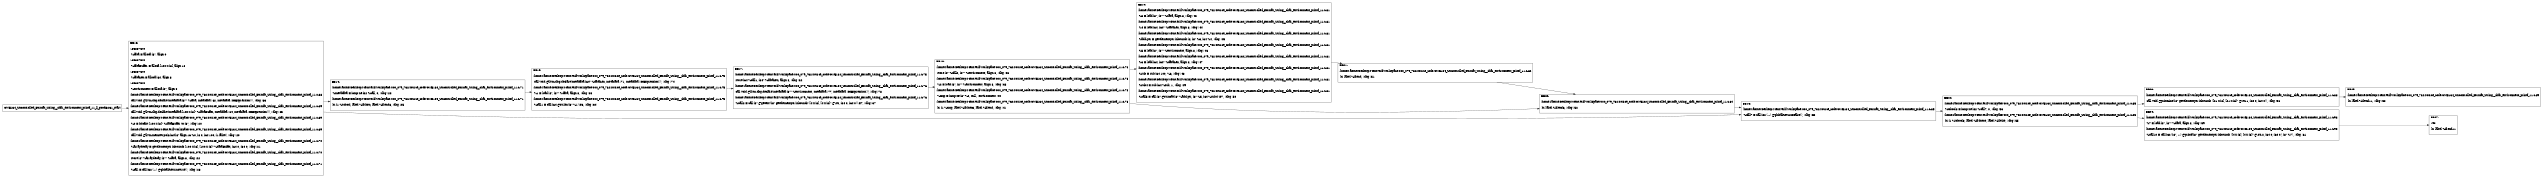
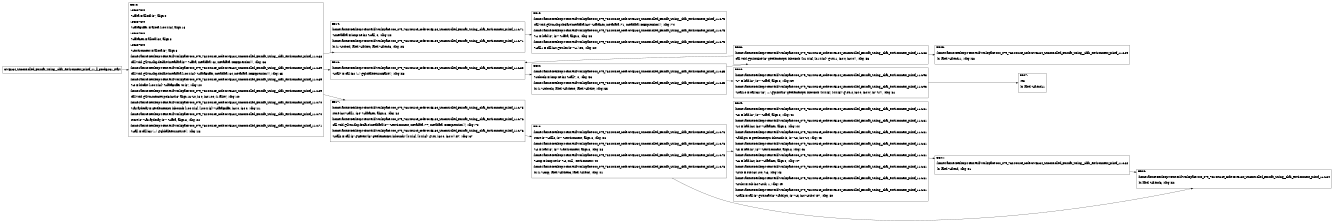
(729, 89) -> (333, 97)
(1737, 107) -> (630, 58)
